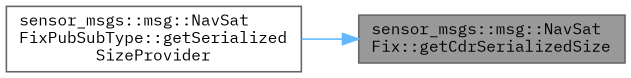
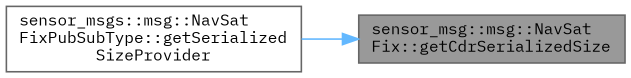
(492, 39) -> (492, 39)
